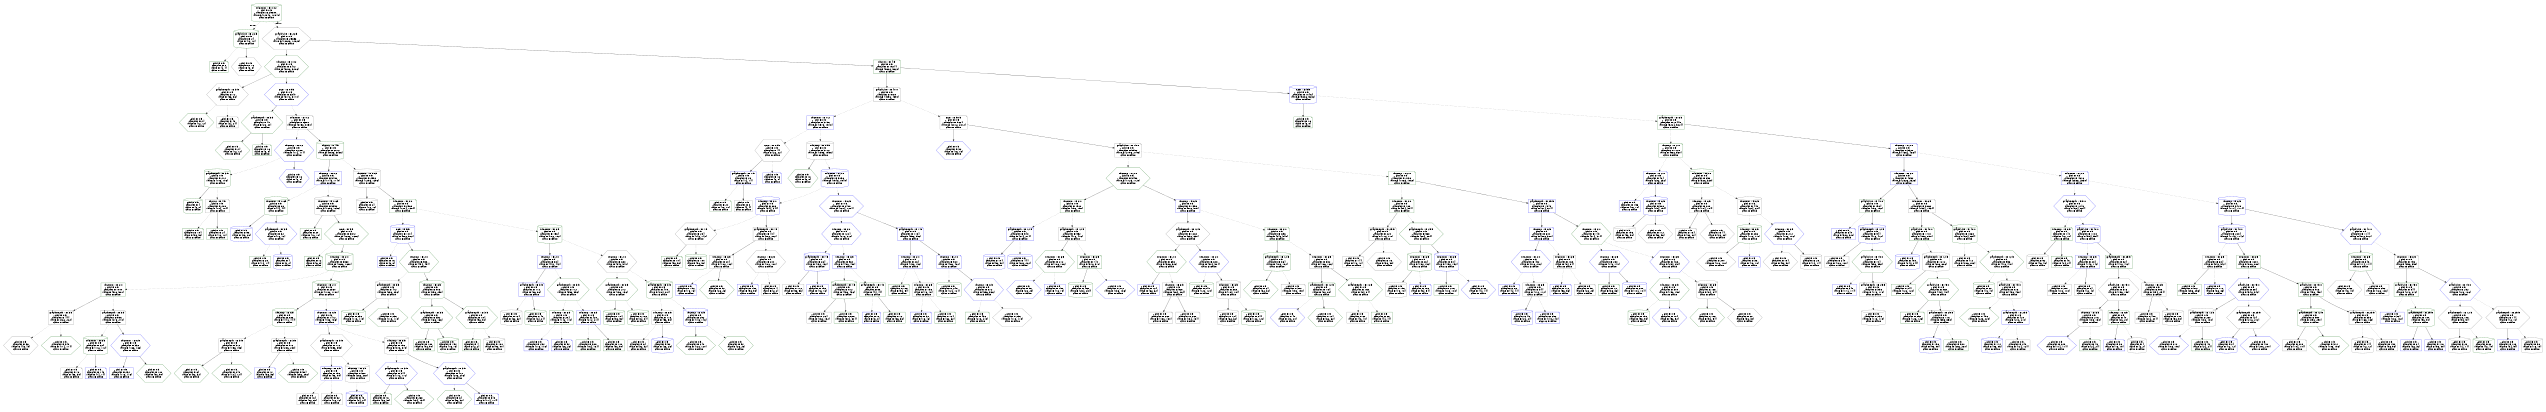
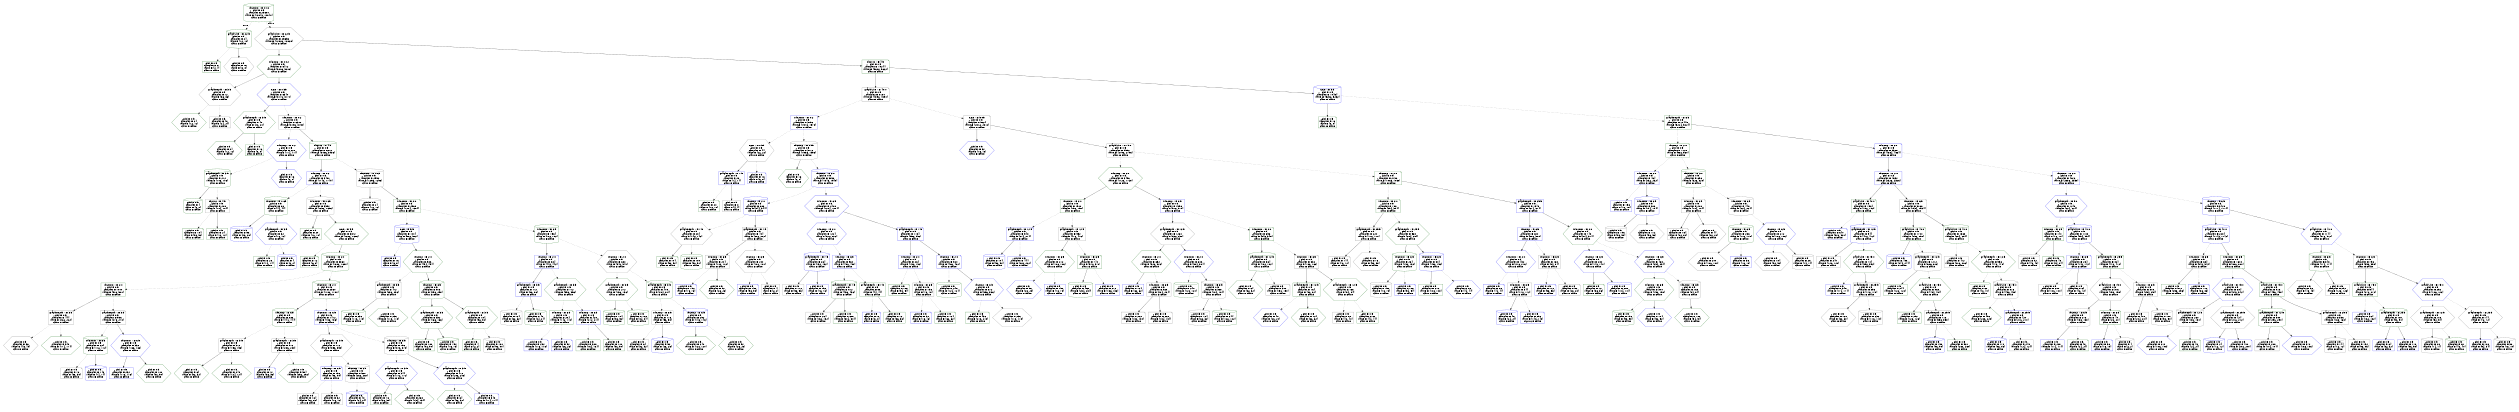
(1020, 262) -> (1020, 262)
(1115, 290) -> (1108, 290)
(1745, 318) -> none
none -> (1838, 318)
(2057, 345) -> (2052, 345)
(2260, 345) -> (2240, 345)
(2329, 345) -> (2302, 345)
(96, 373) -> (96, 373)
